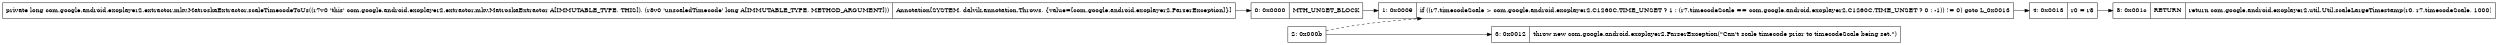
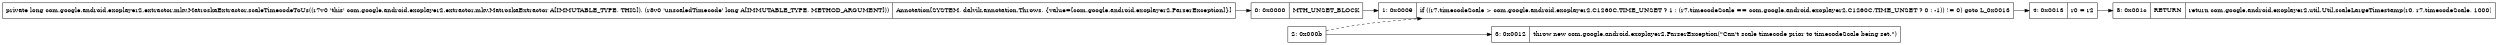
(2082, 10) -> (2082, 10)
